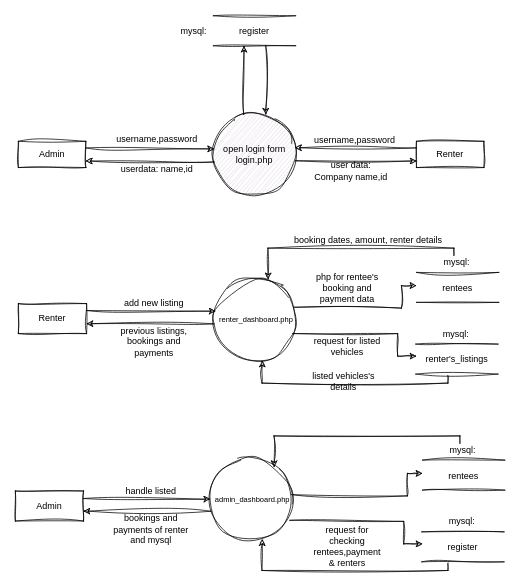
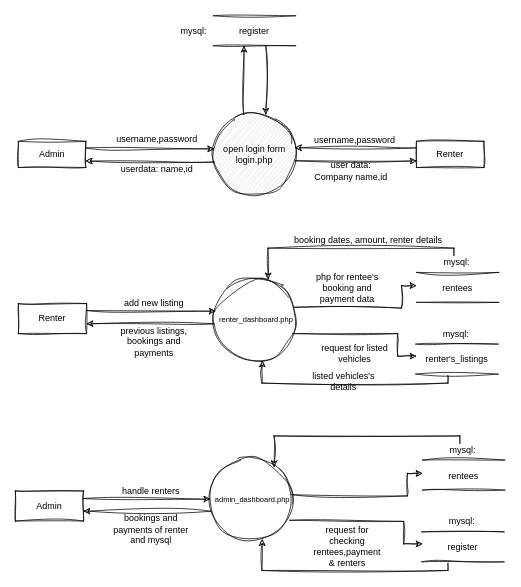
(348, 346) -> (355, 354)
(151, 491) -> (151, 491)
